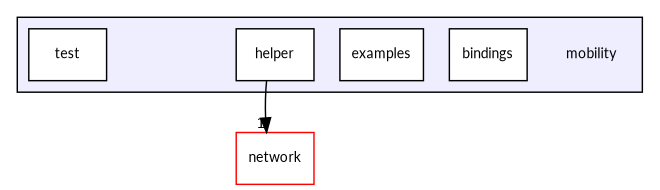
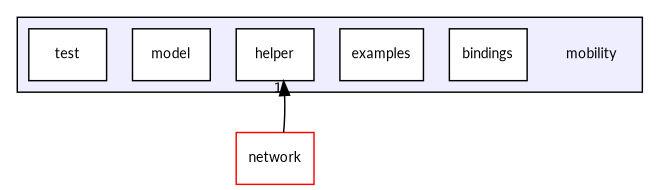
none -> (171, 55)
(265, 101) -> (285, 114)
